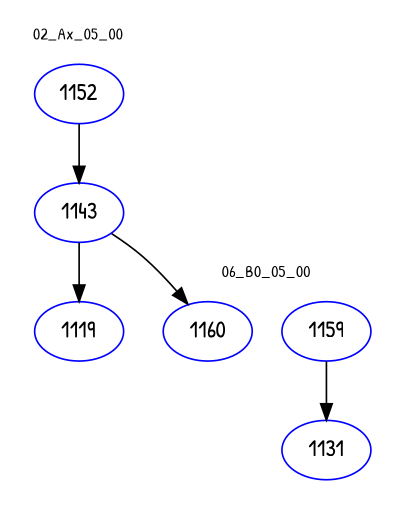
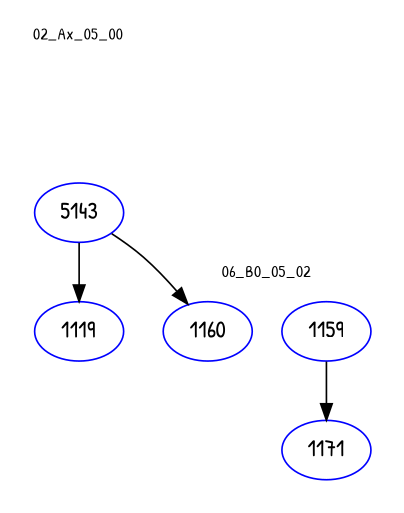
(79, 94) -> none
(79, 213) -> (79, 213)
(267, 273) -> (267, 273)
(326, 450) -> (326, 450)
